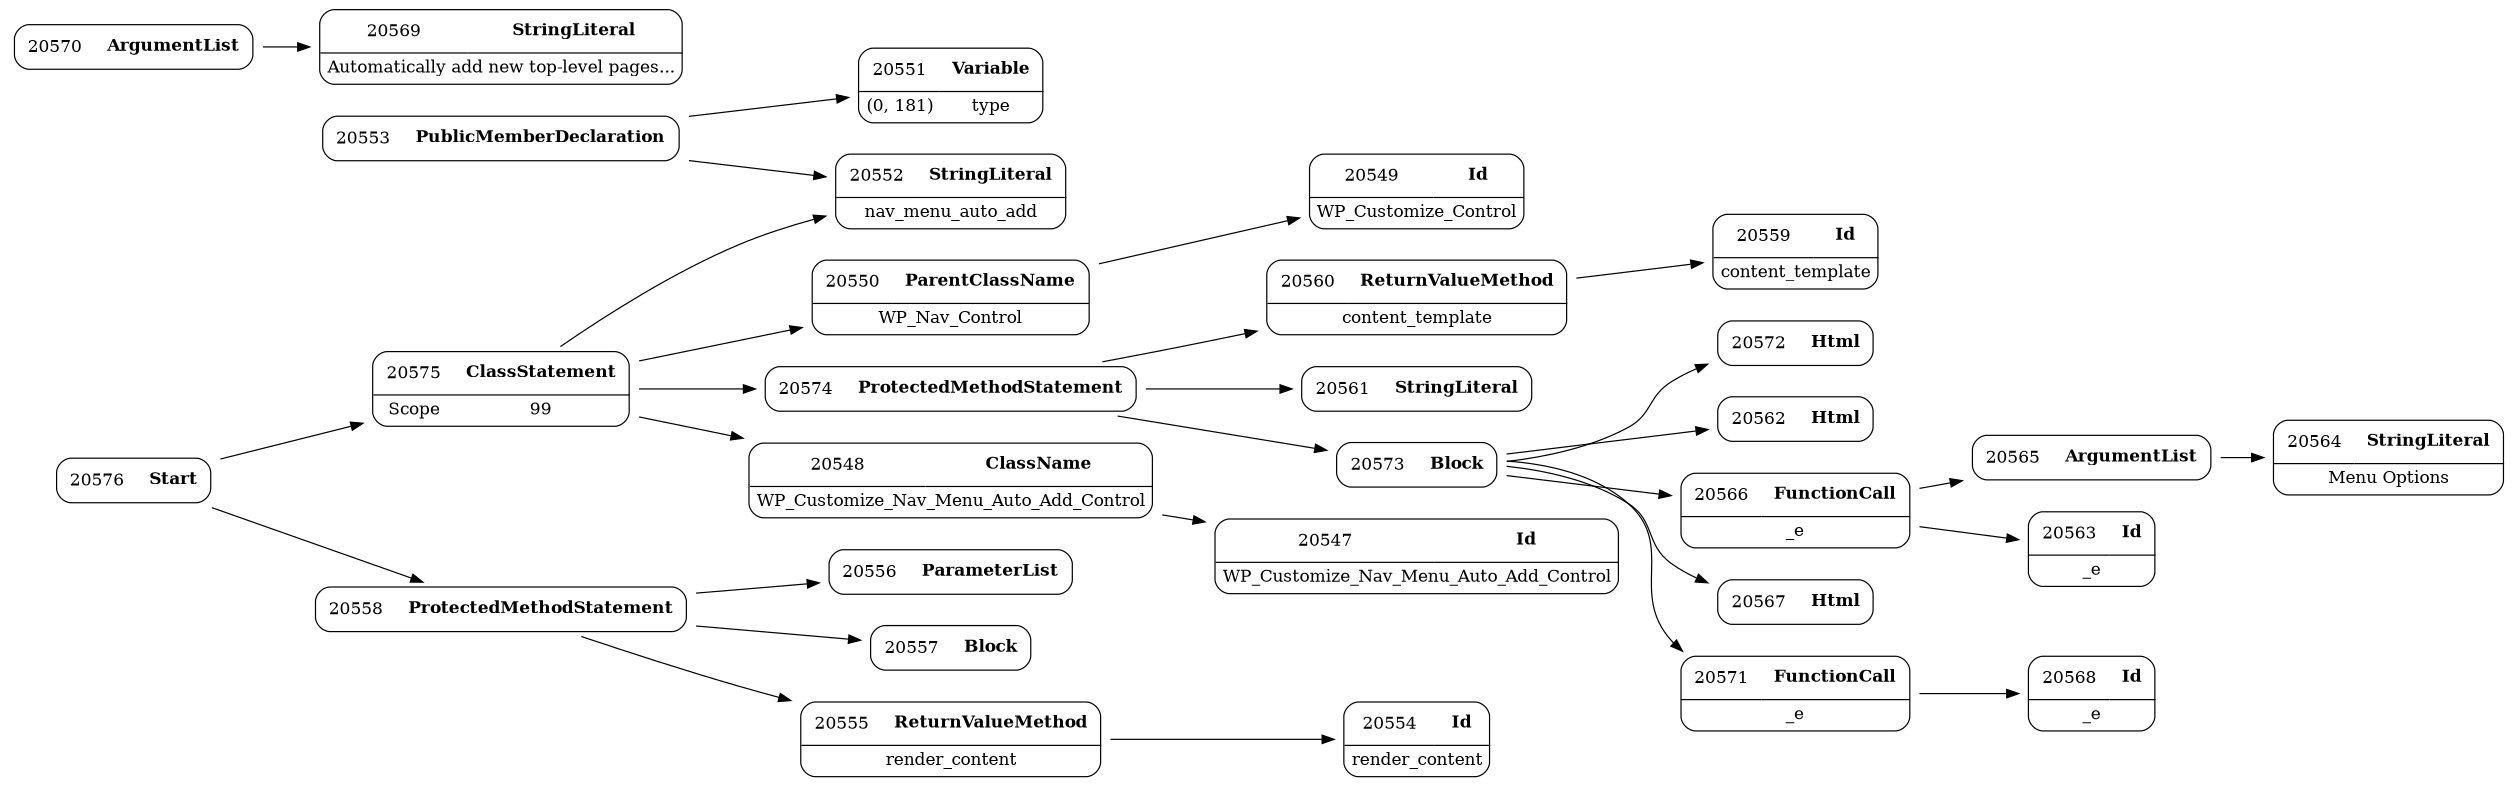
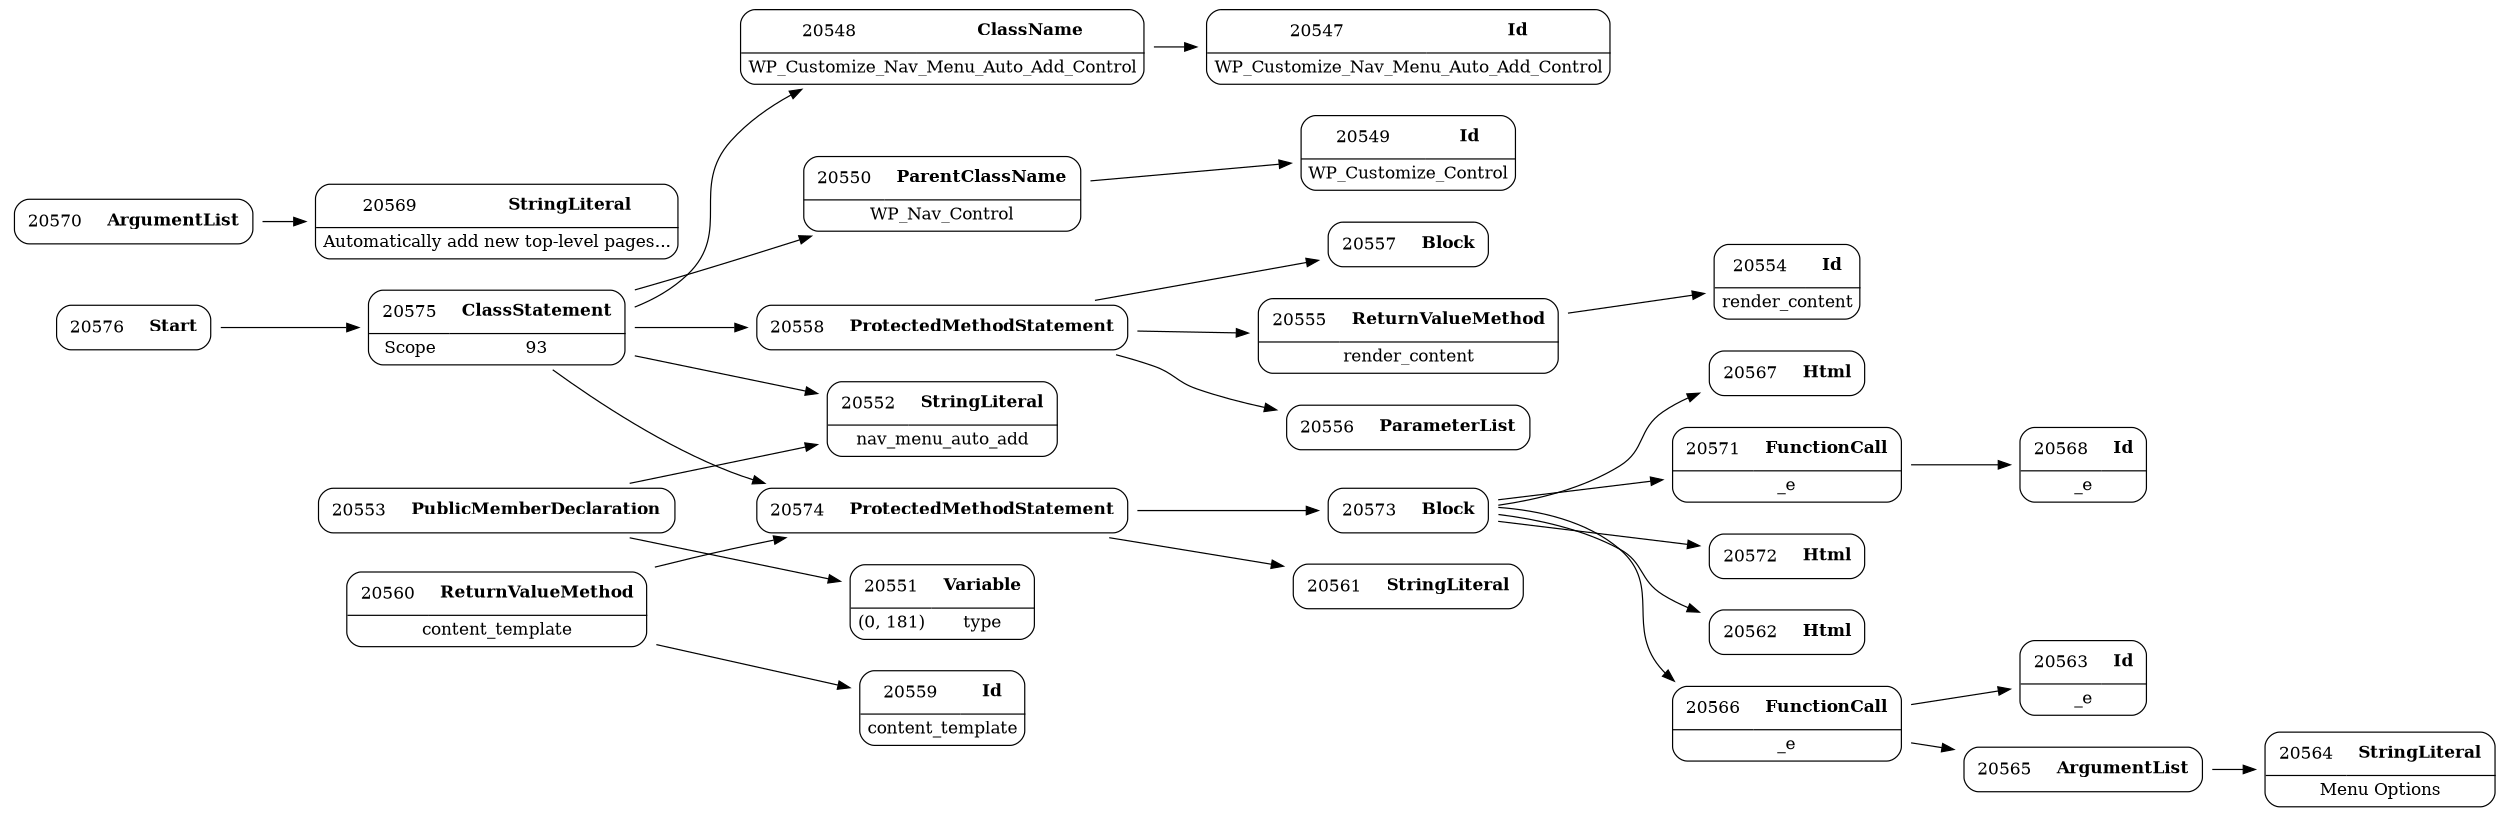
(1174, 348) -> (726, 550)
(541, 409) -> (537, 348)
(312, 543) -> (685, 328)
